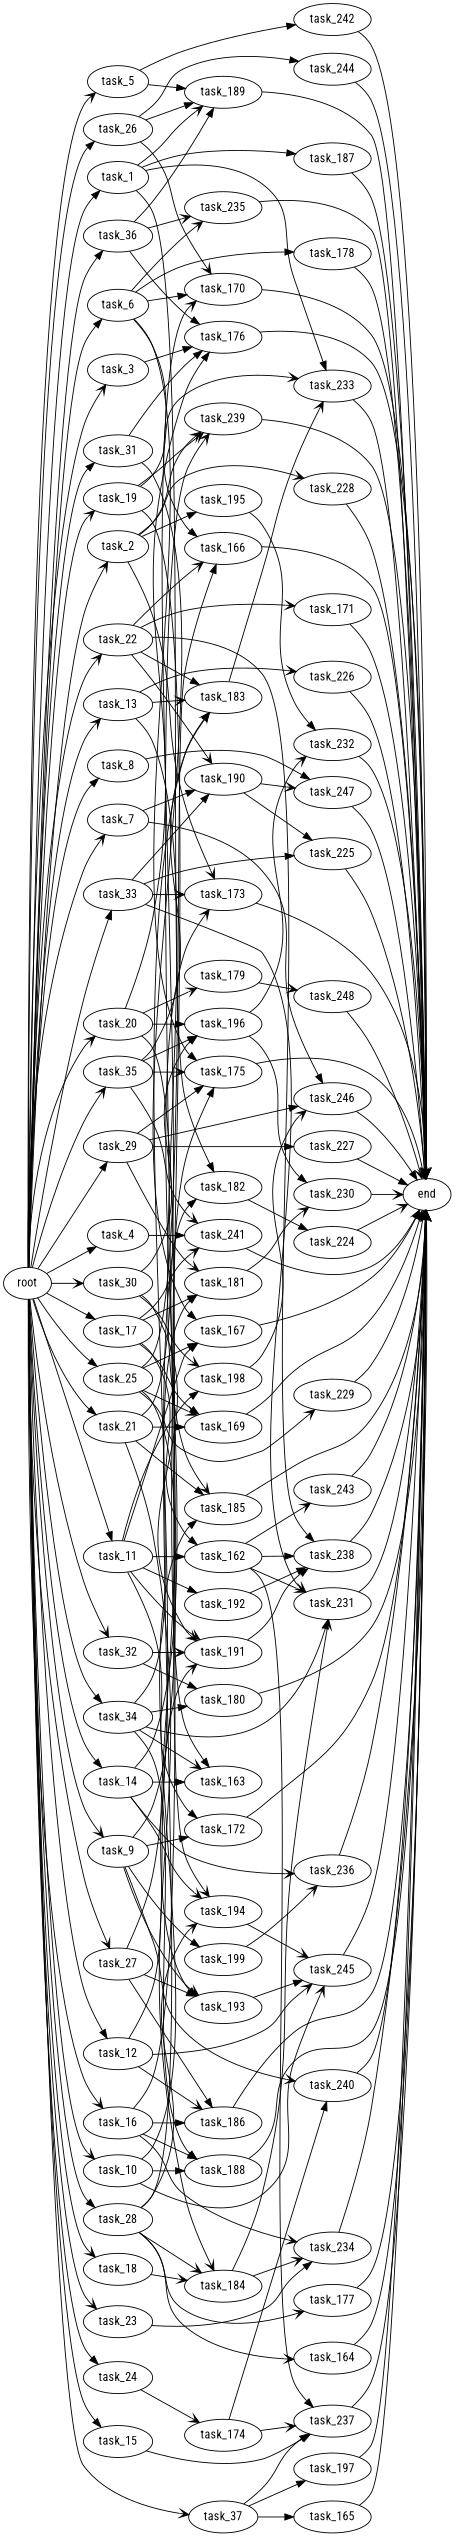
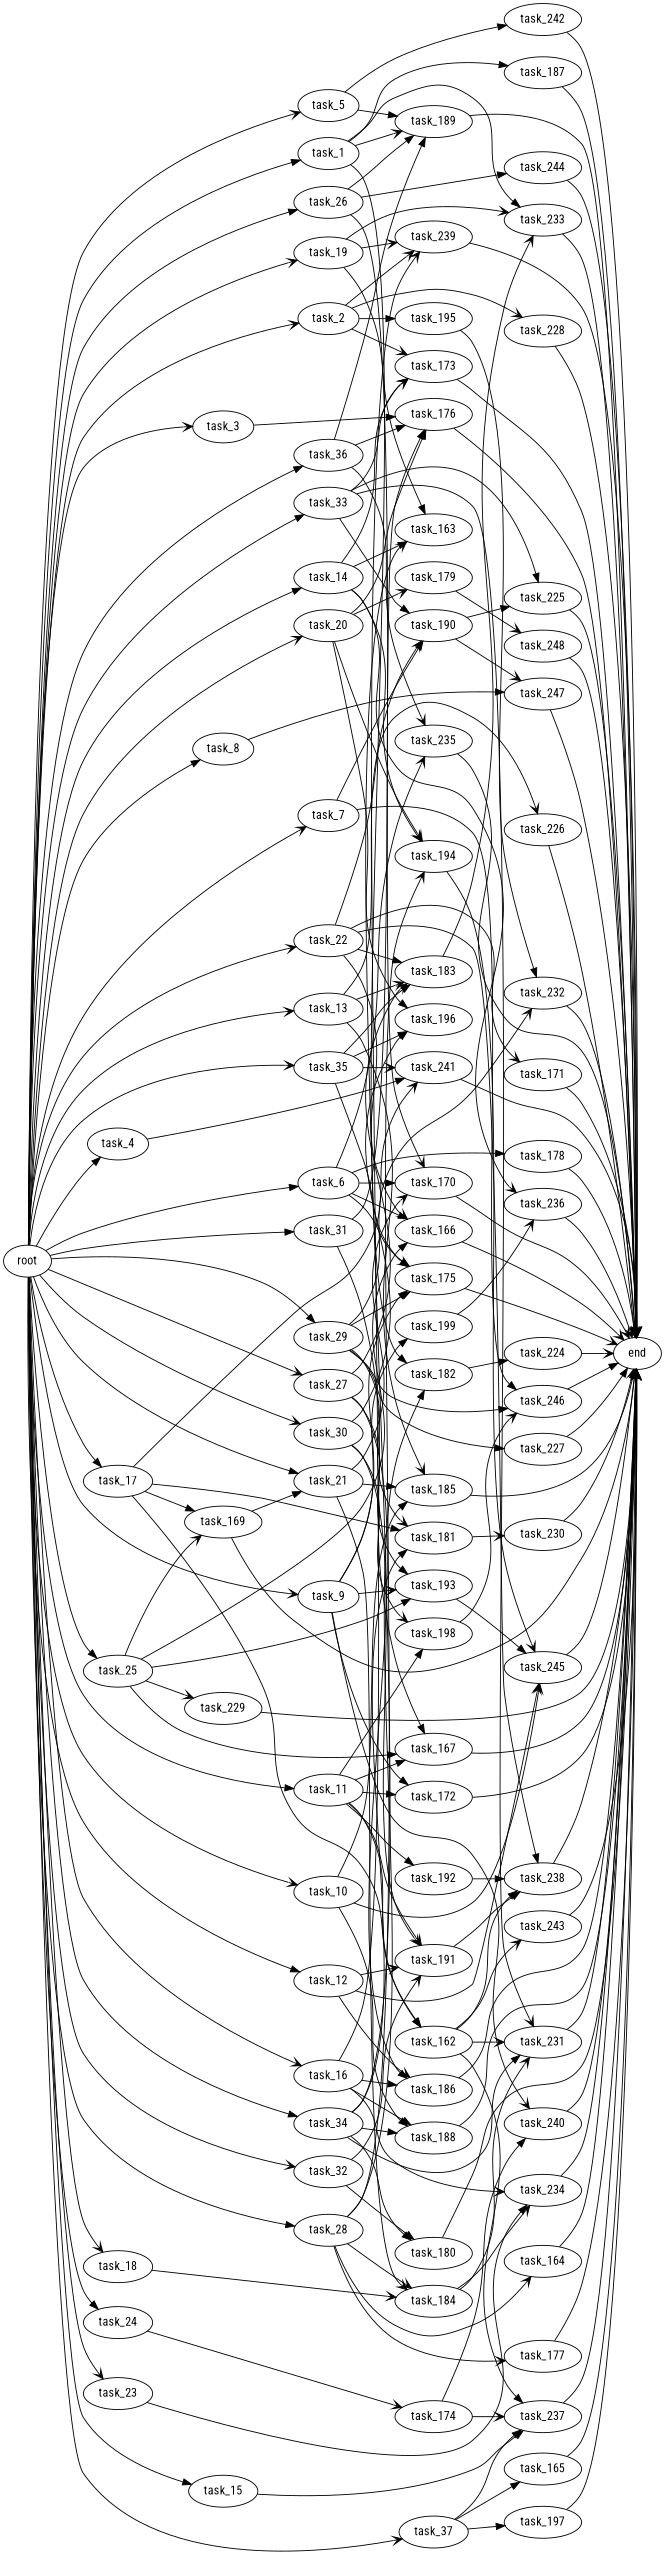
(278, 882) -> (401, 1151)
(278, 1105) -> none
(164, 1427) -> (267, 1505)
